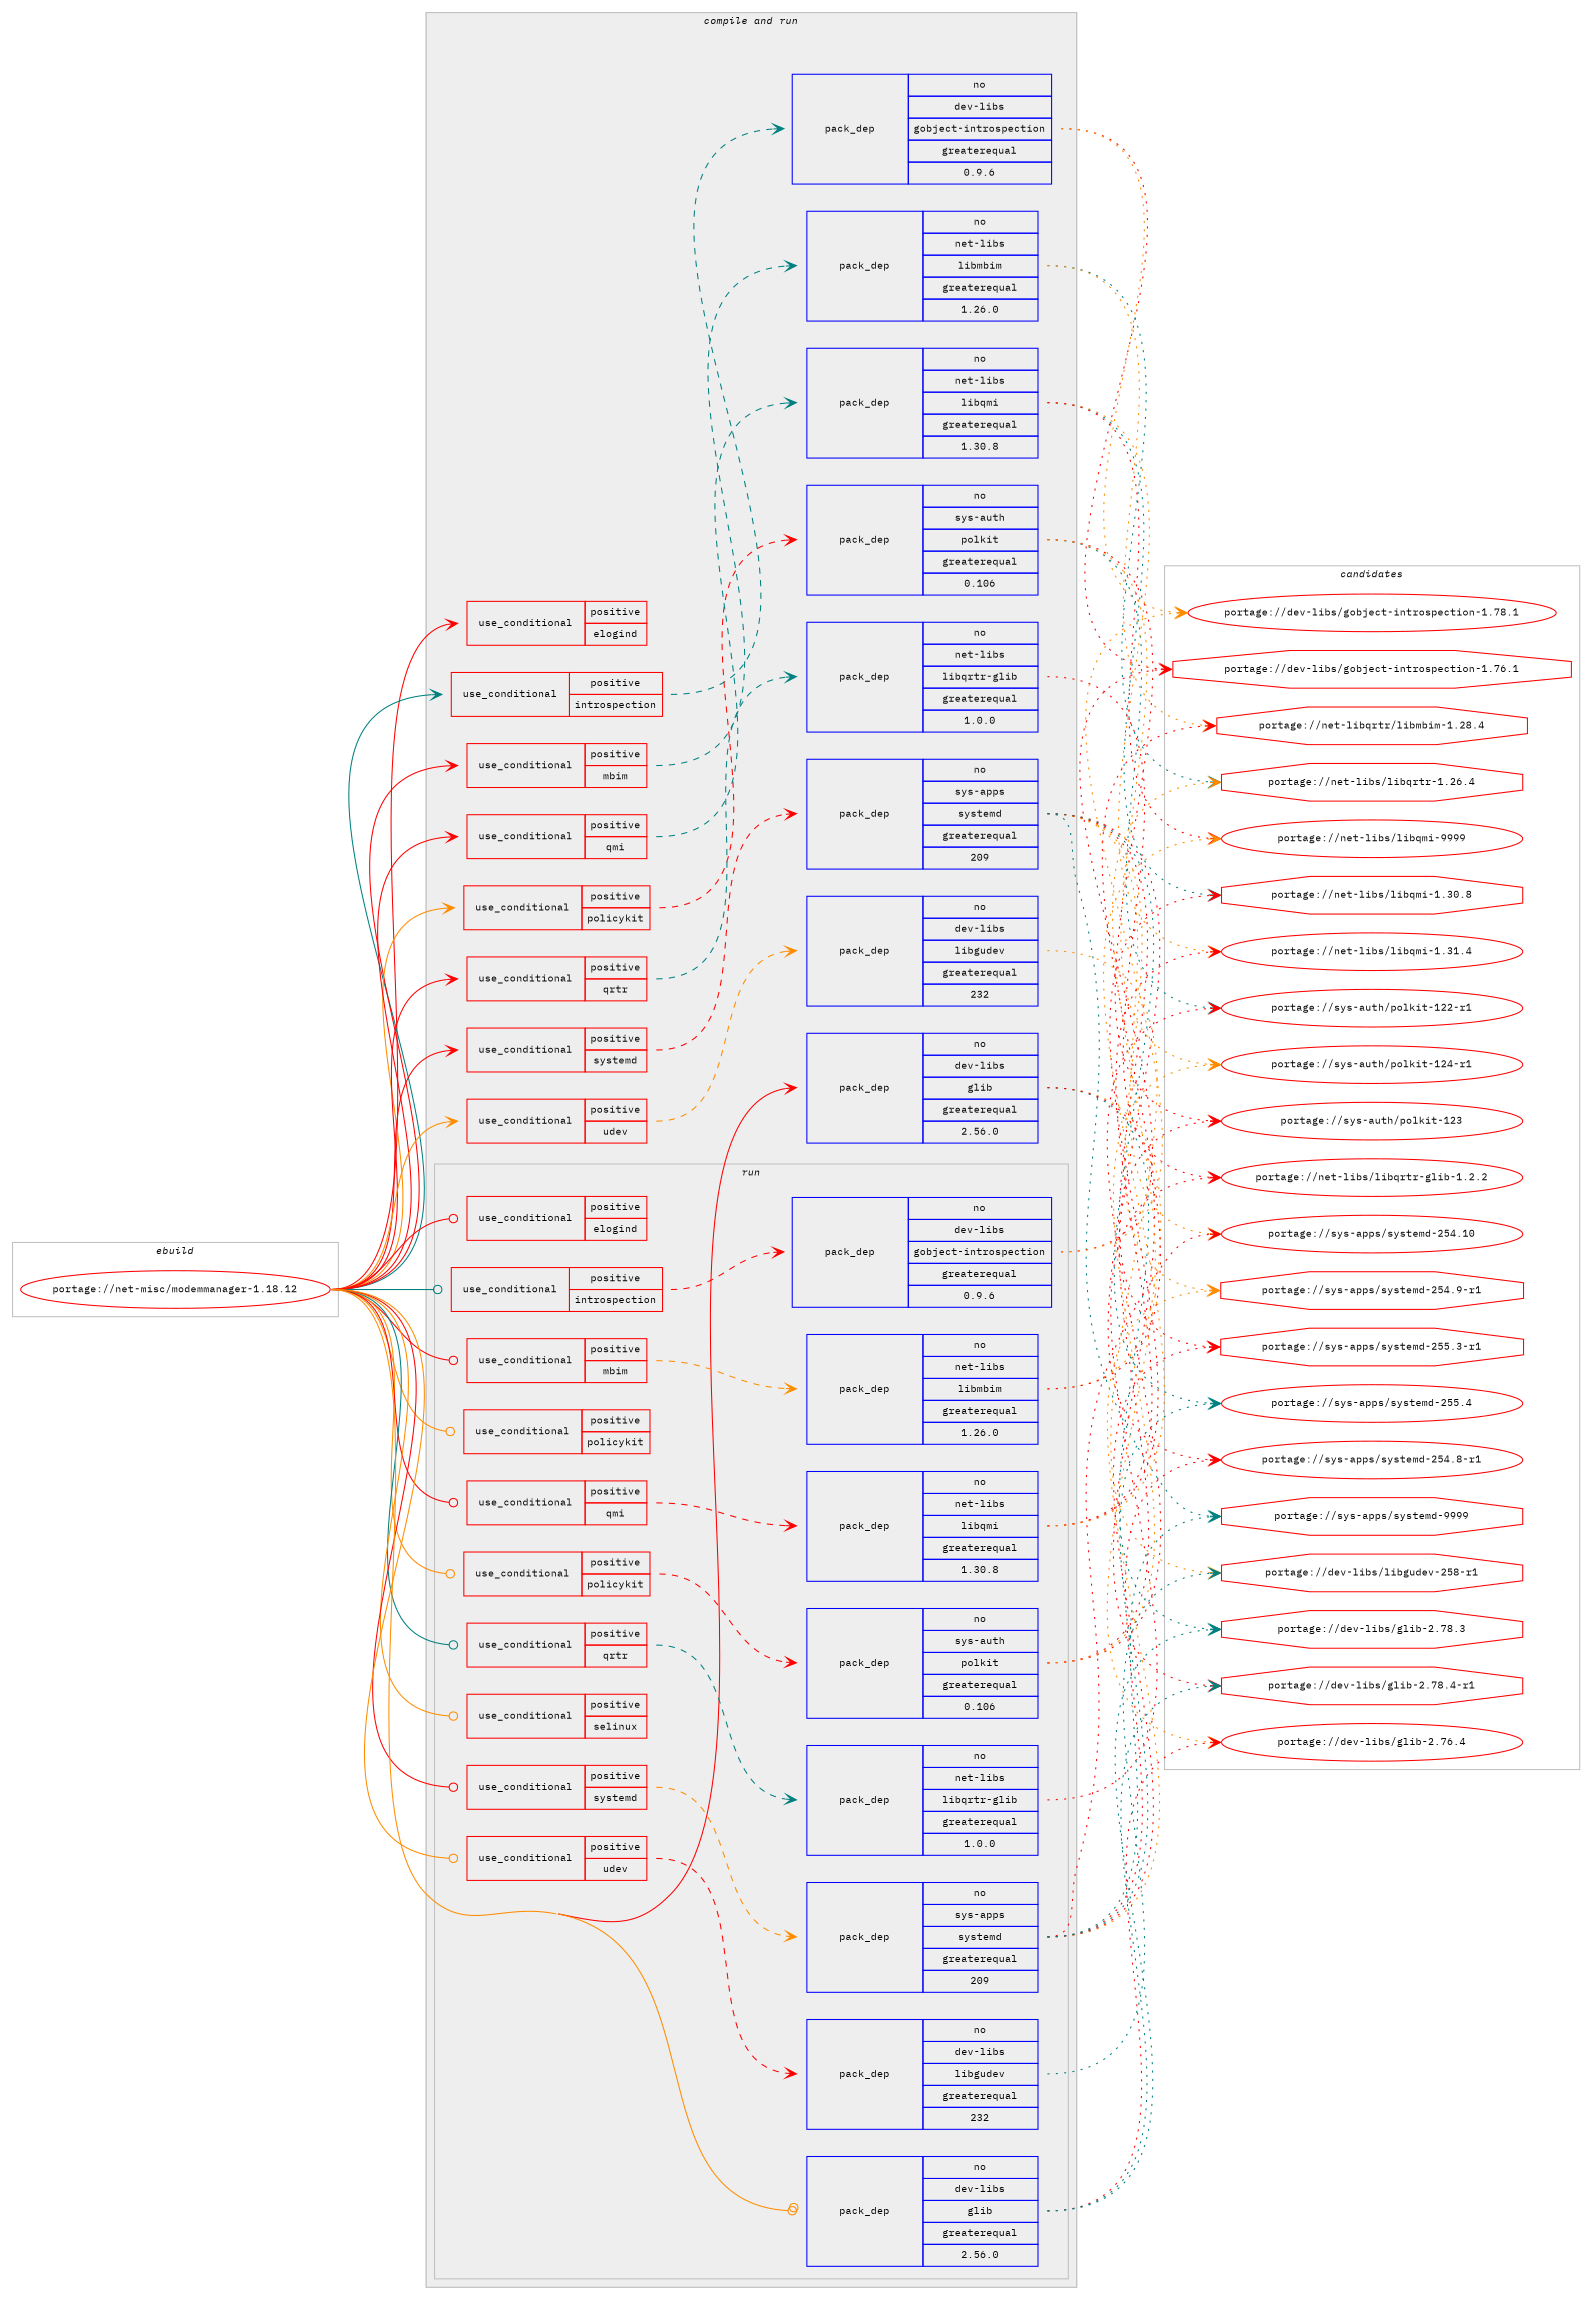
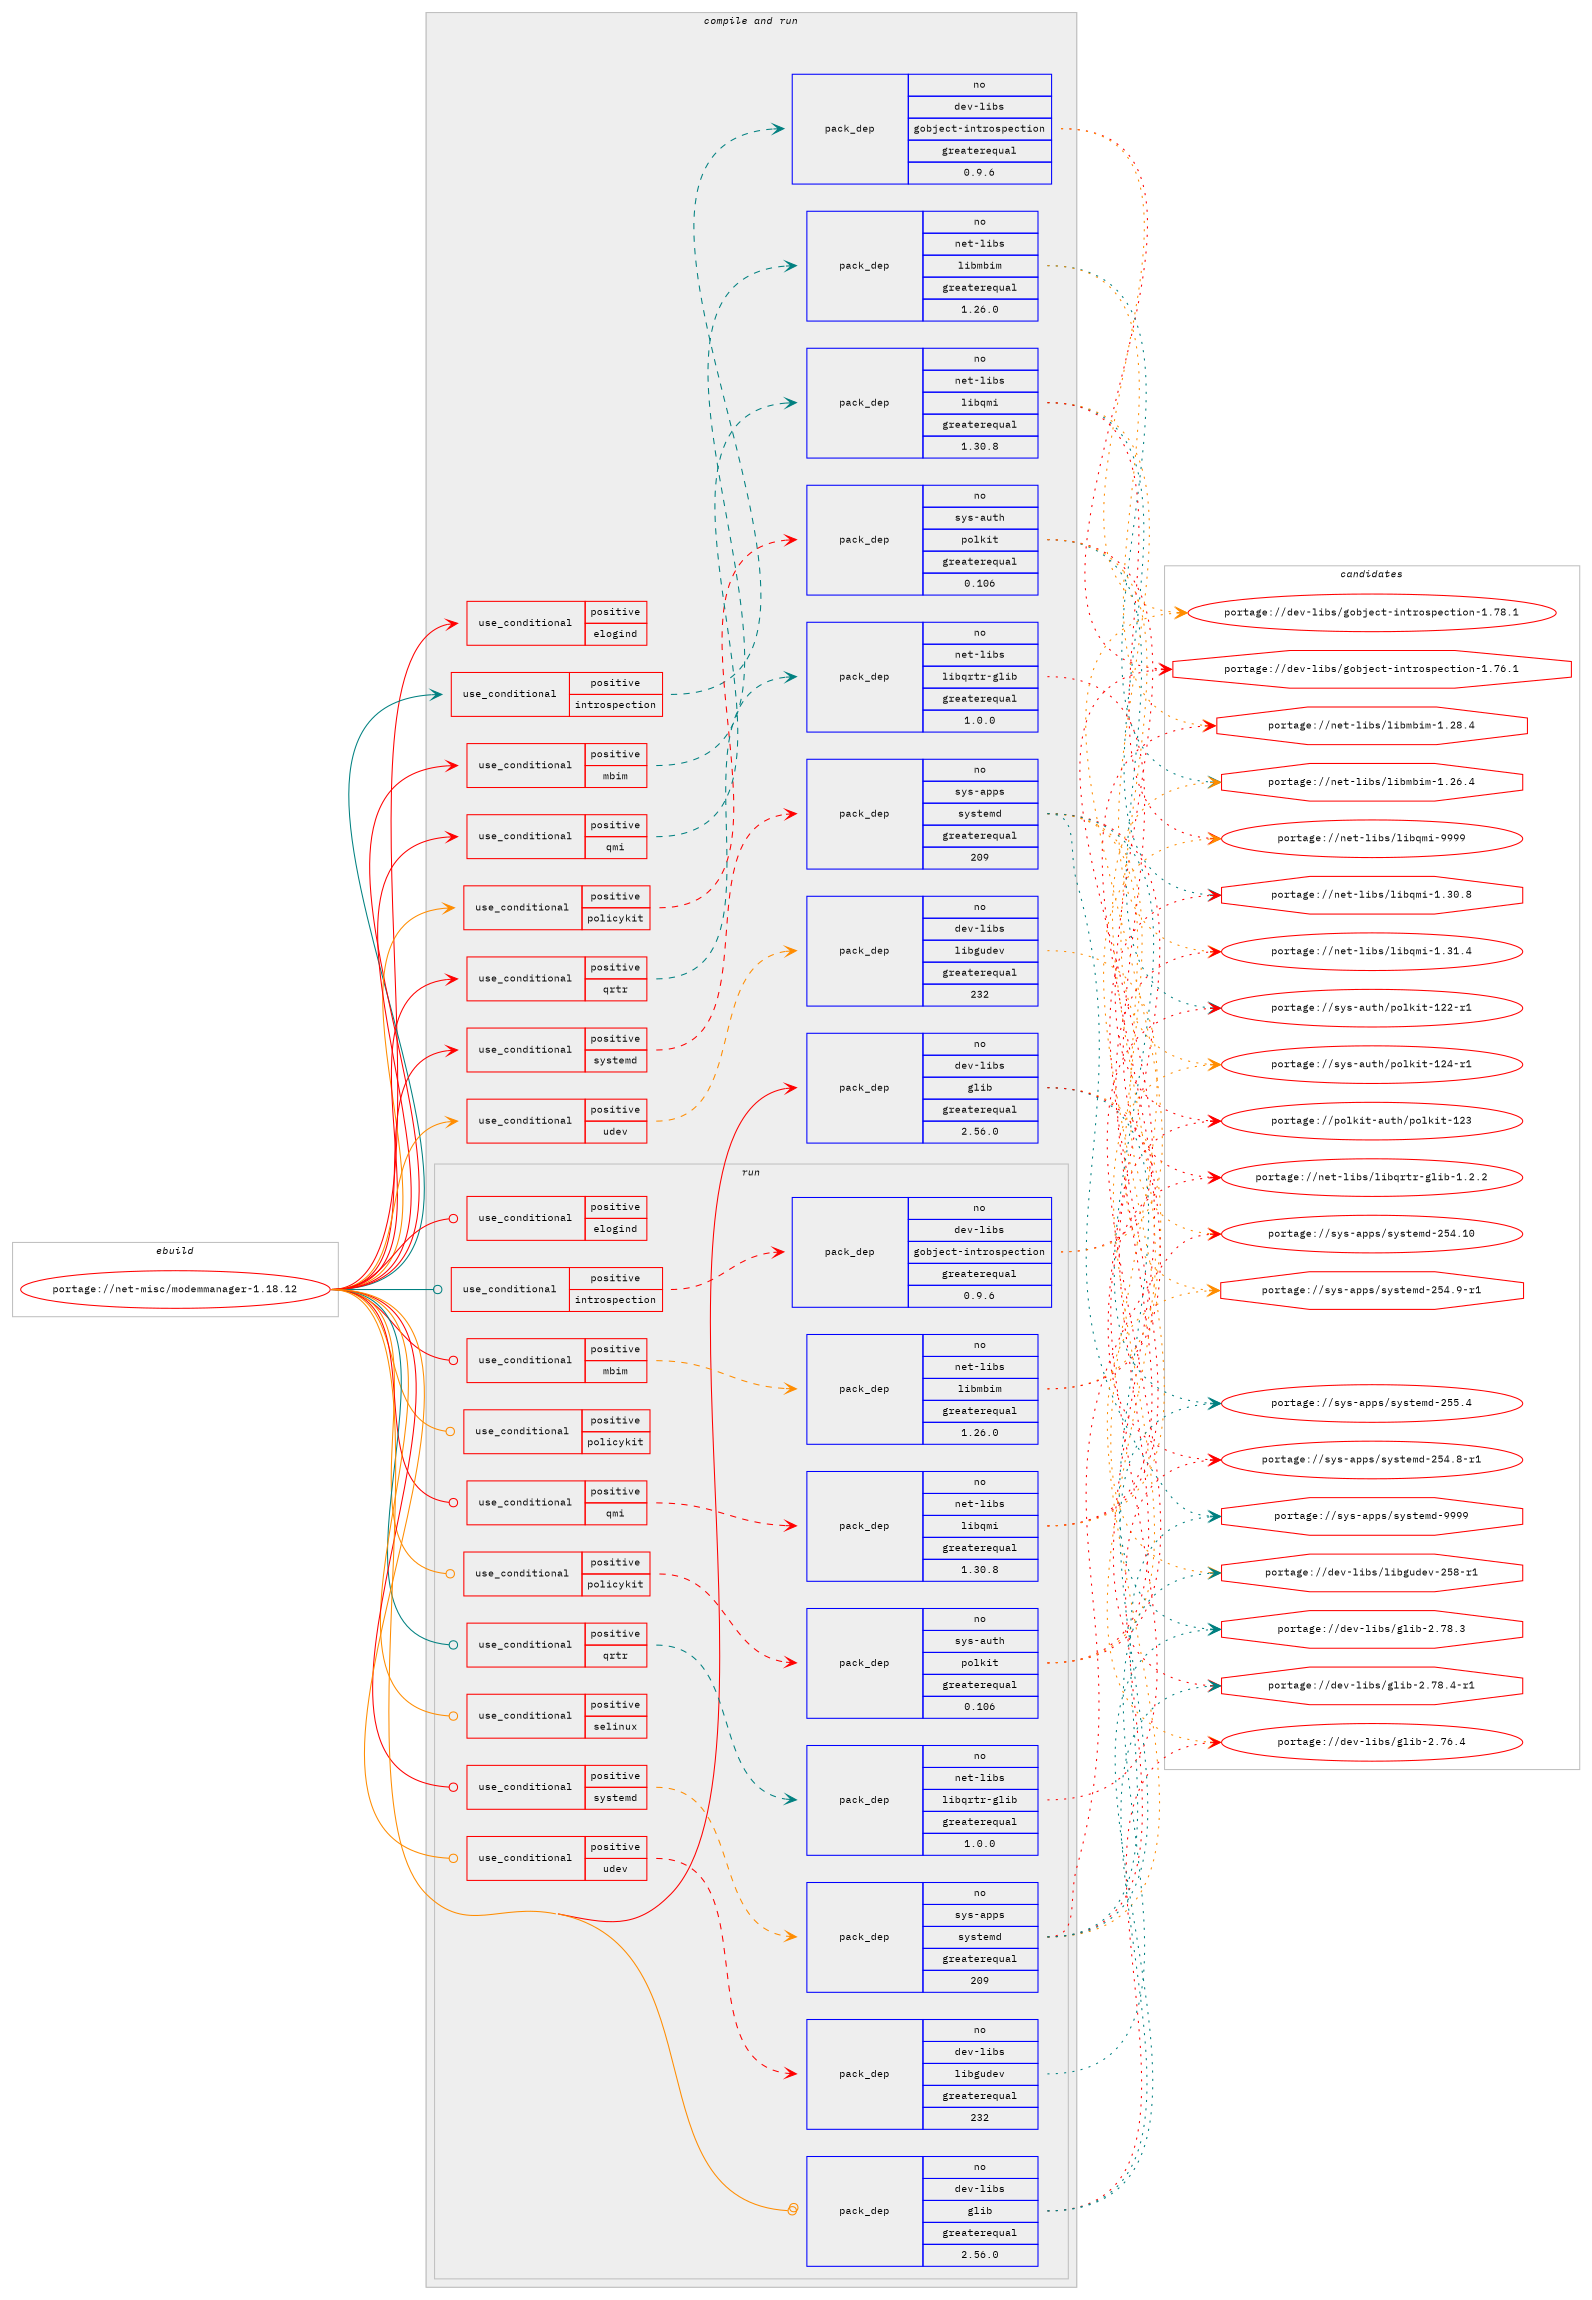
(1372, 726) -> (1372, 726)
(1372, 782) -> (1372, 782)
(1372, 1121) -> (1372, 1121)
(1372, 1347) -> none
